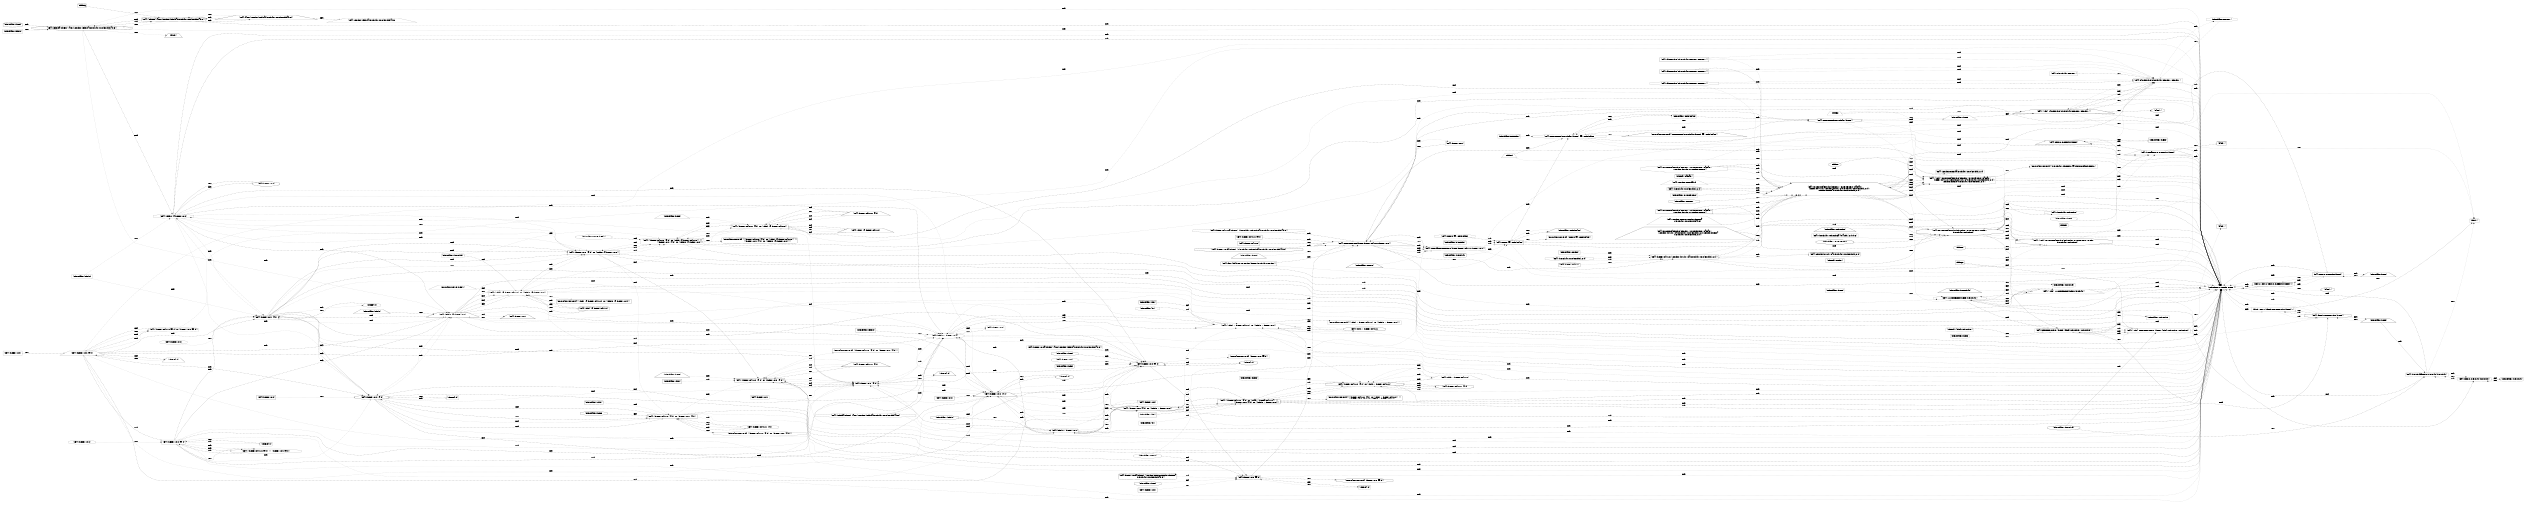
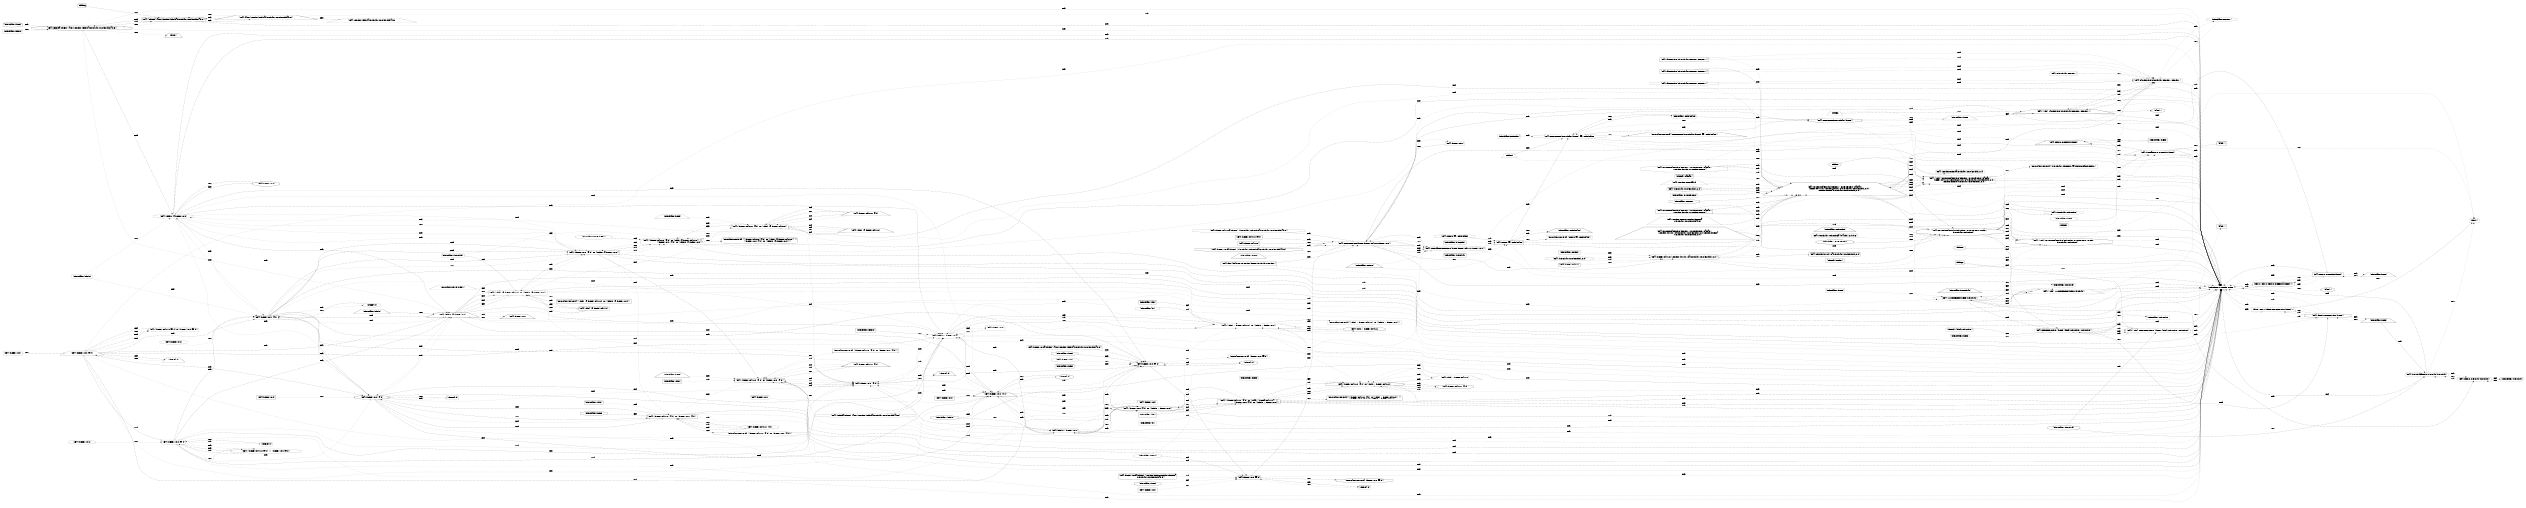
(1234, 50) -> (1383, 15)
